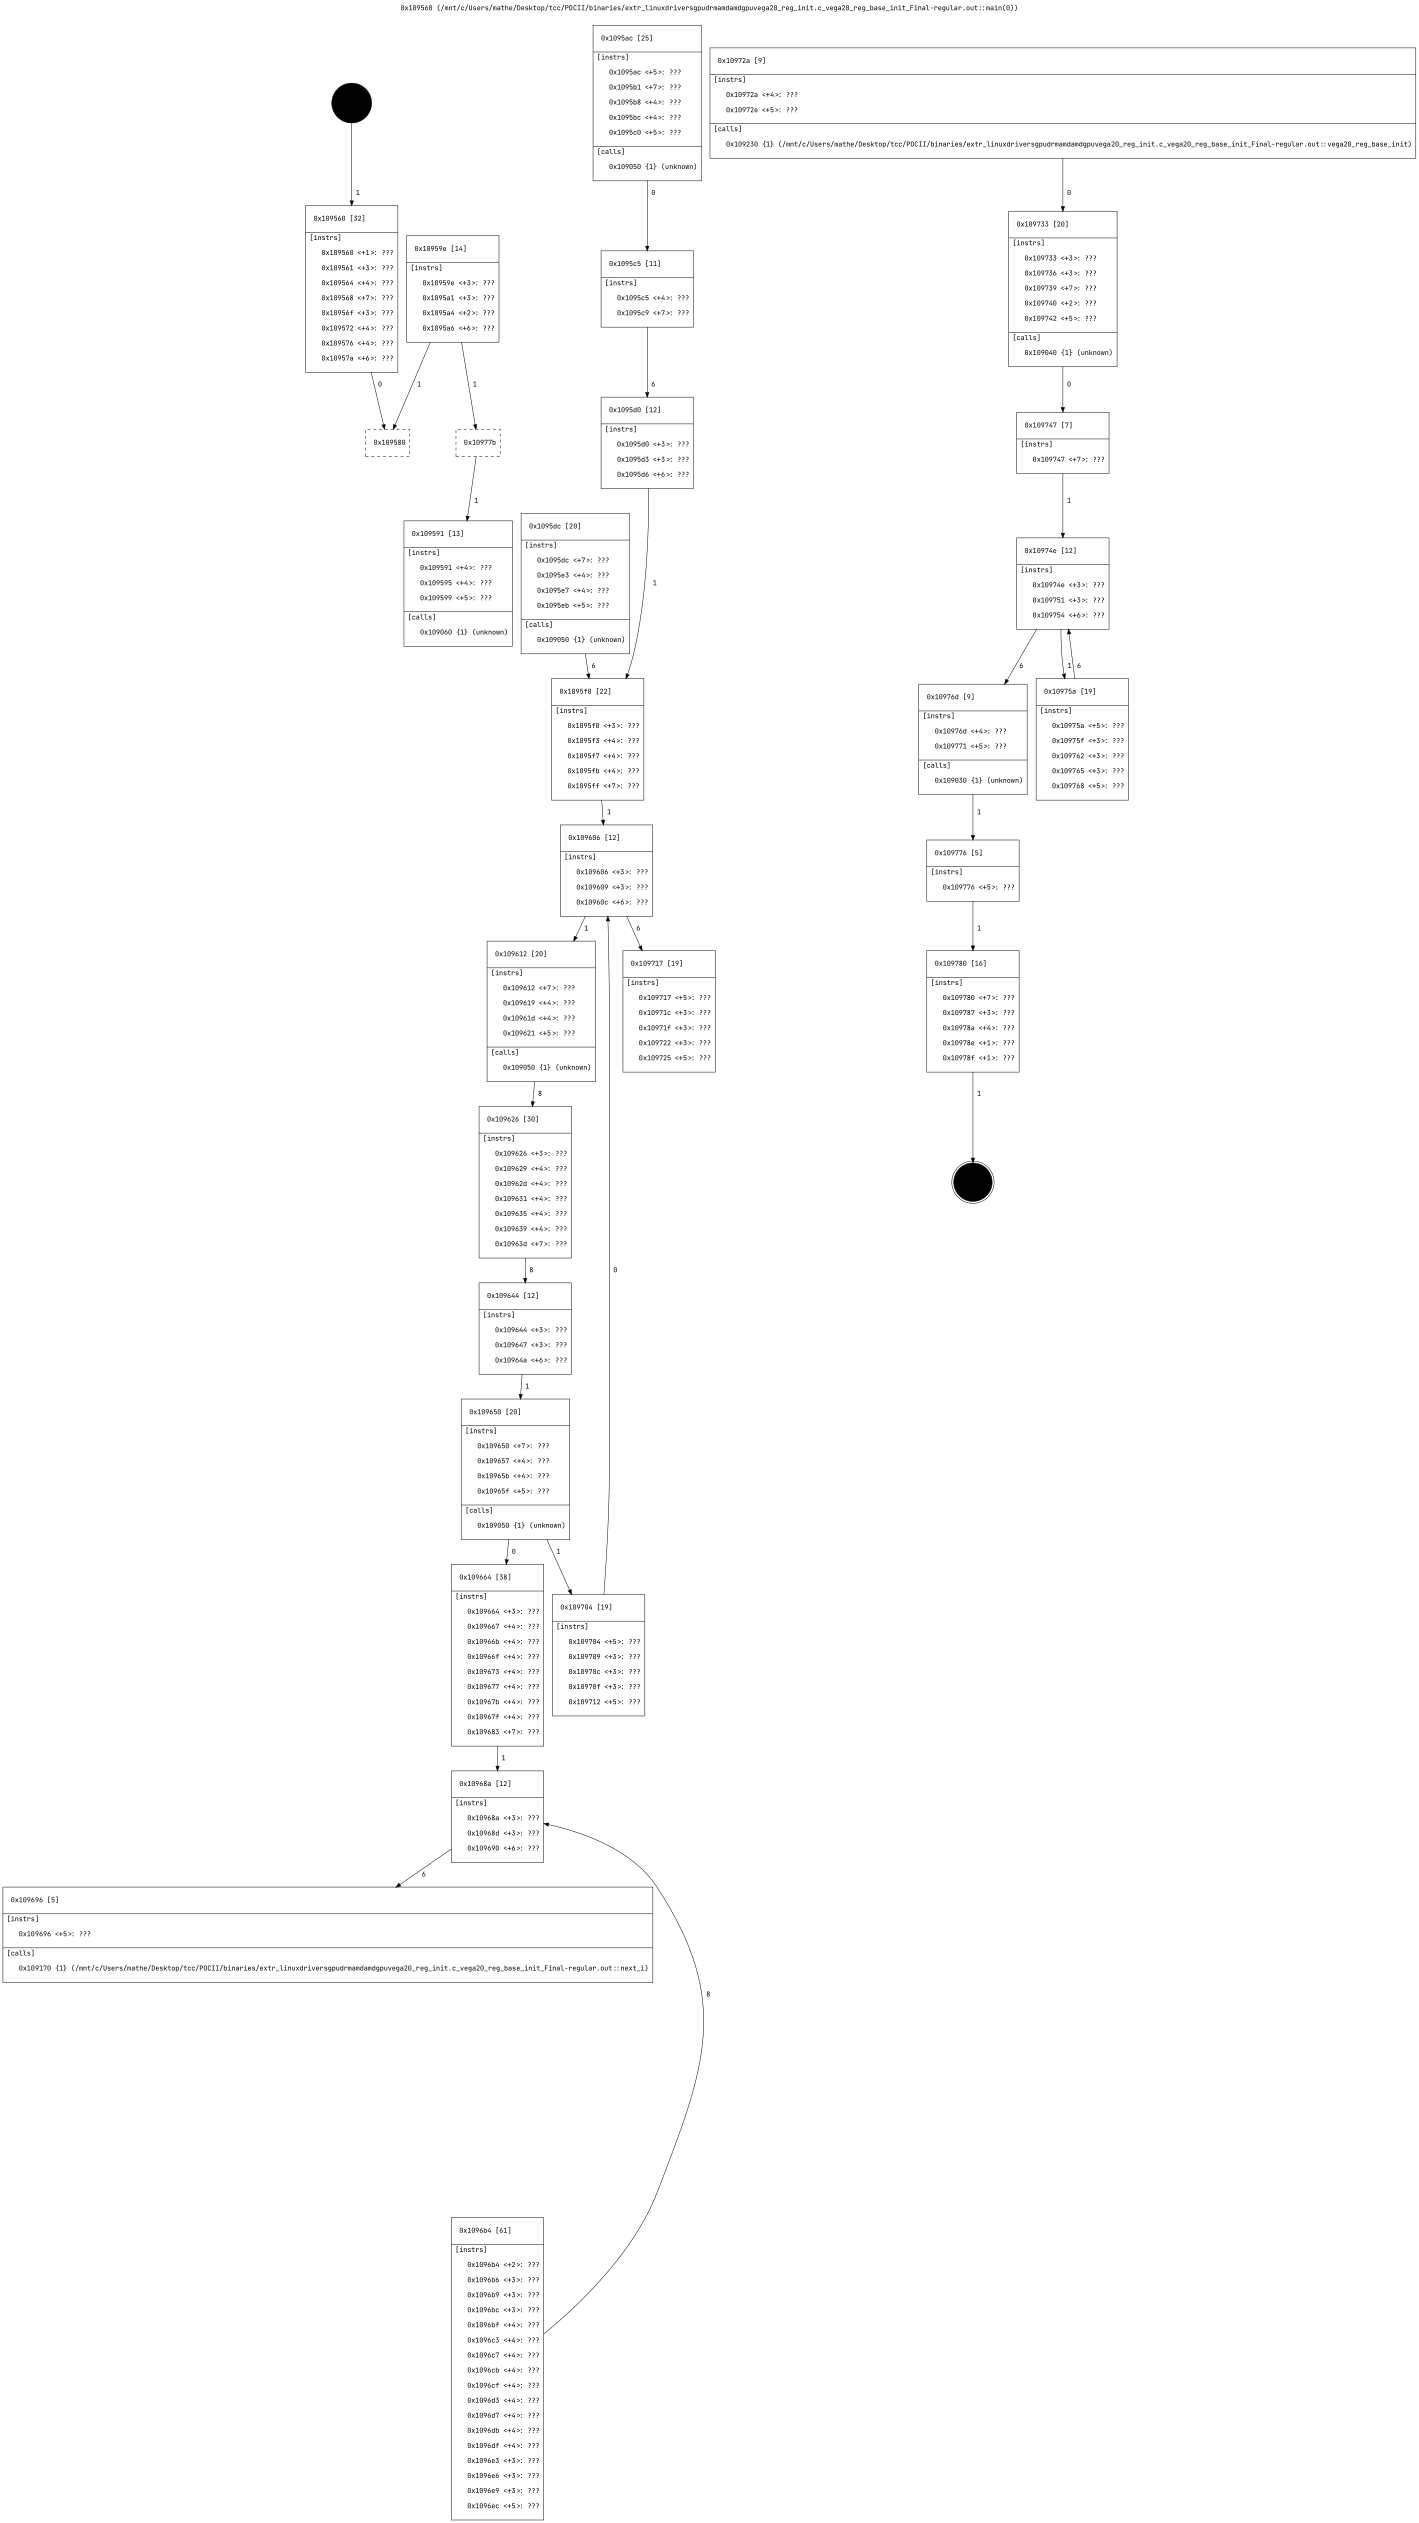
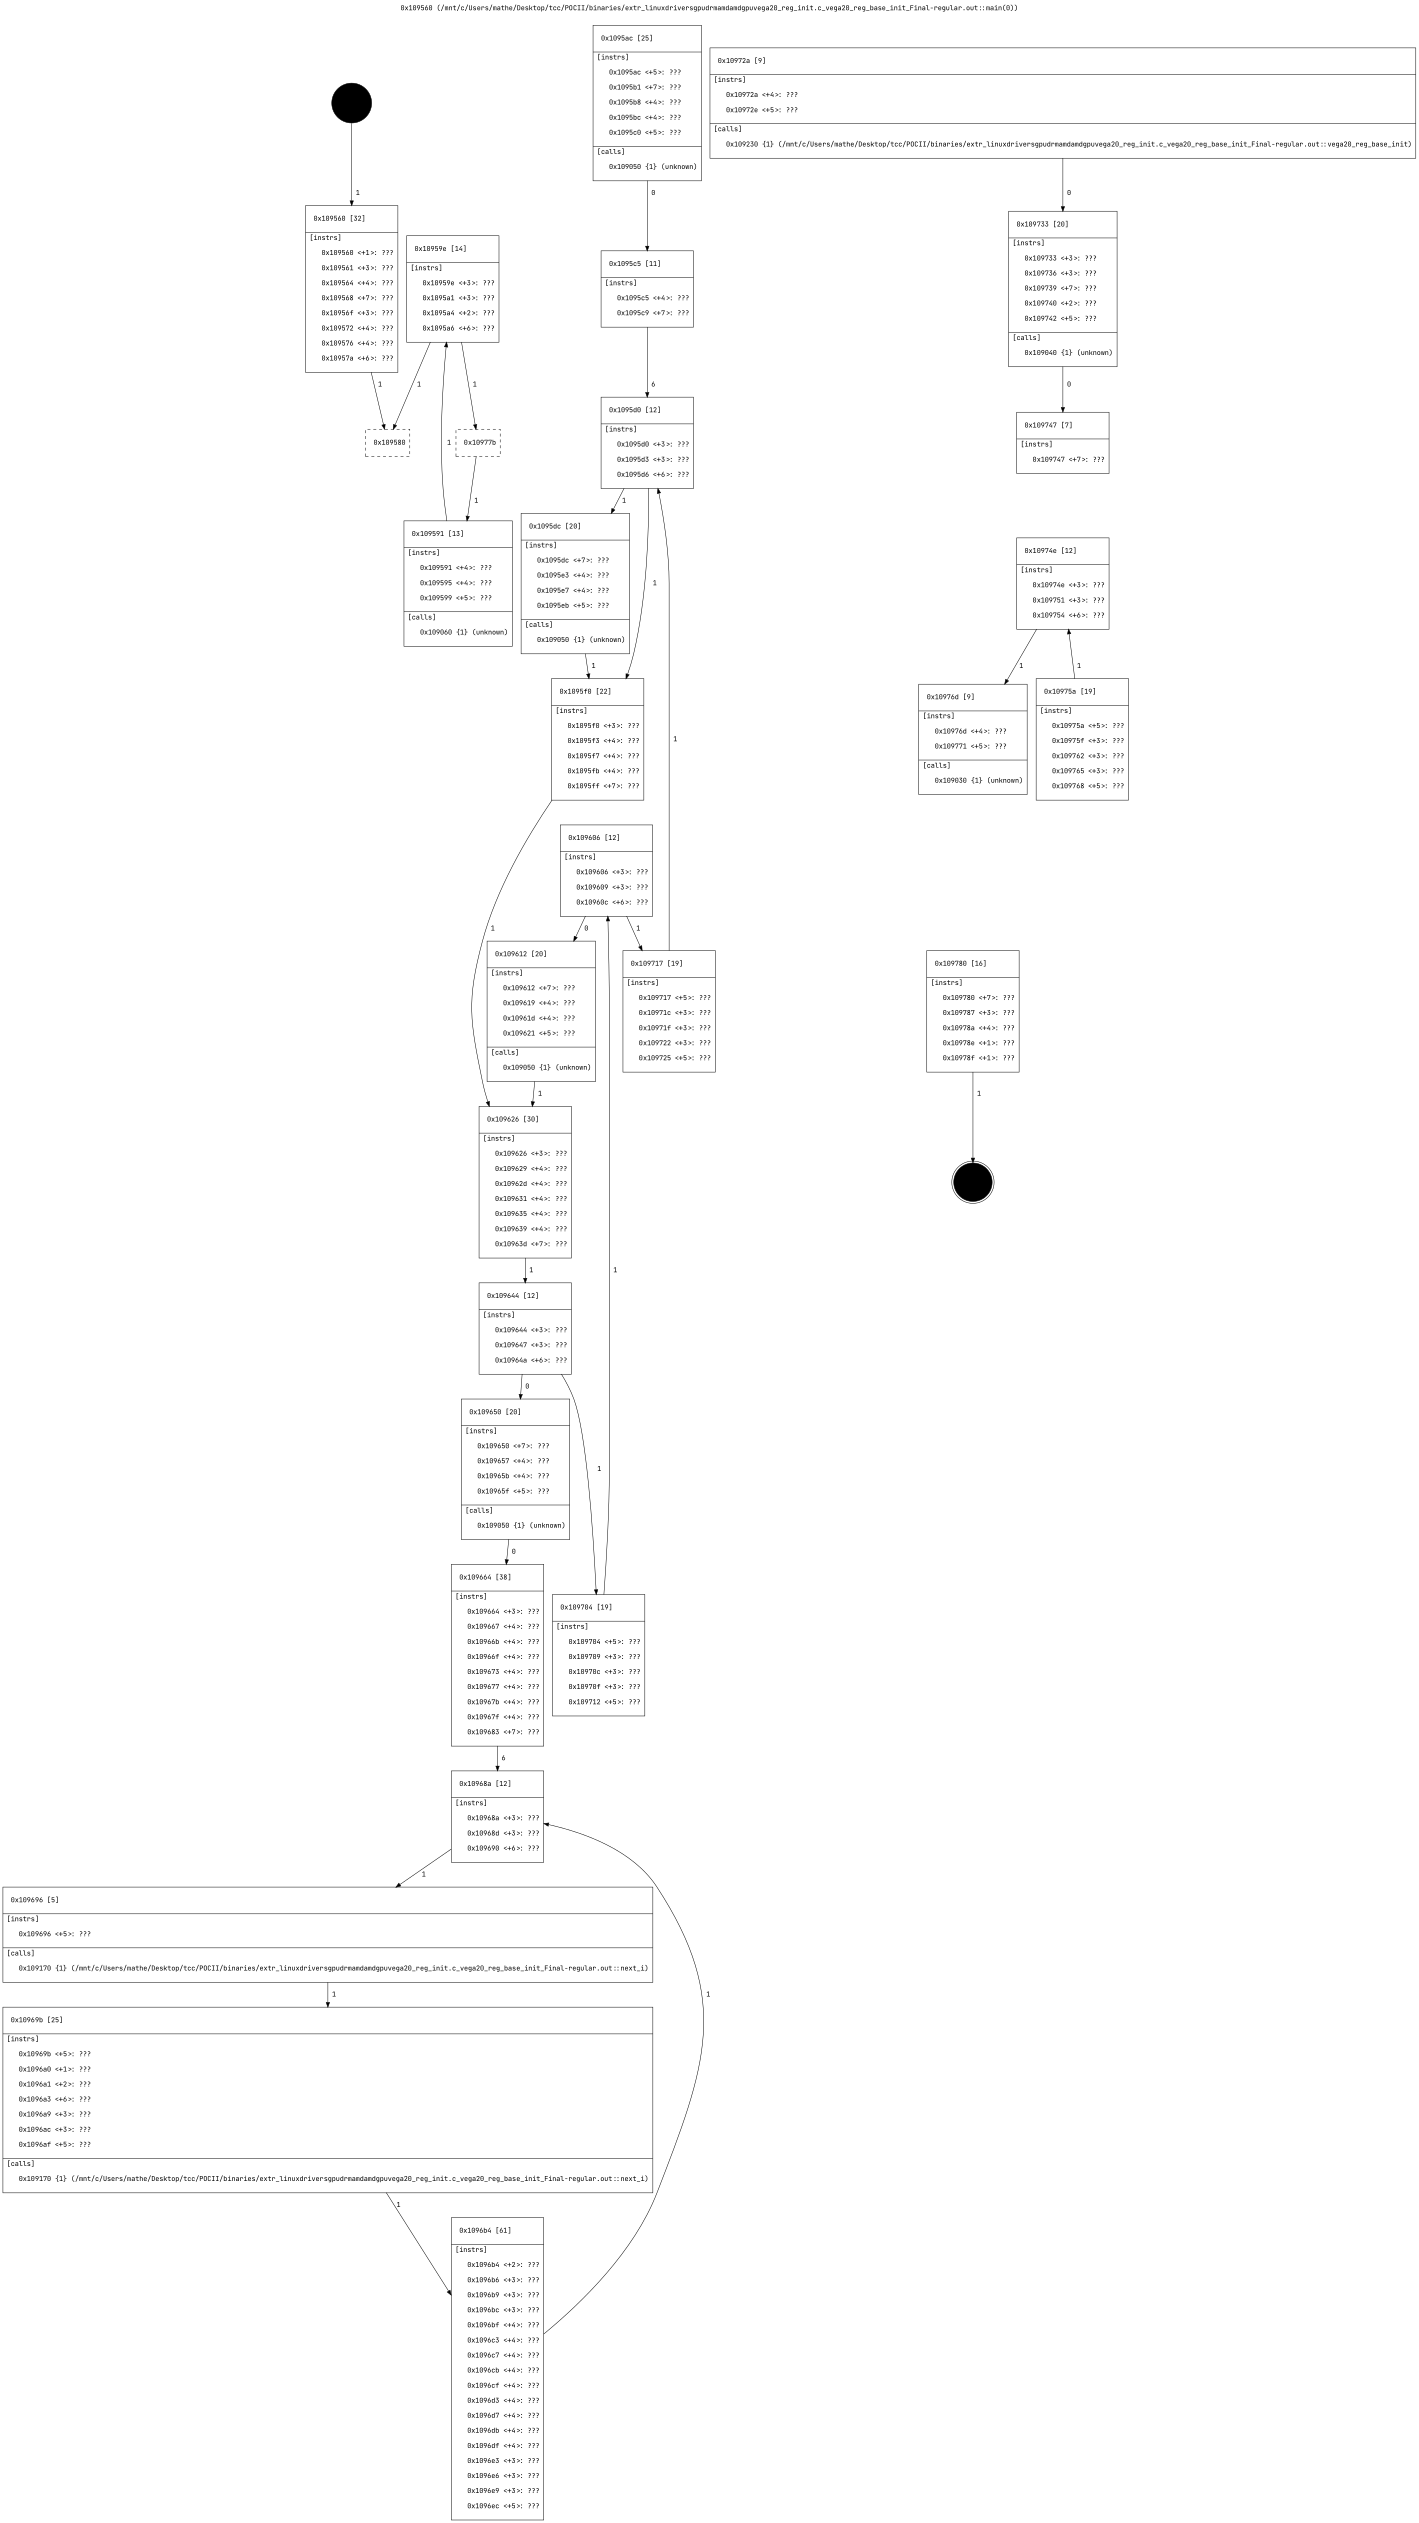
(378, 385) -> (378, 385)
none -> (441, 434)
none -> (619, 499)
(1063, 503) -> none
(1062, 652) -> none
(592, 666) -> (592, 666)
(1019, 666) -> (1019, 666)
(1077, 666) -> (1077, 666)
none -> (669, 722)
(602, 810) -> (482, 944)
(973, 871) -> none
(584, 929) -> (584, 929)
(636, 929) -> (636, 929)
(538, 1094) -> (538, 1094)
(529, 1270) -> (529, 1270)
(613, 1270) -> (613, 1270)
(525, 1387) -> (525, 1387)
(558, 1565) -> (588, 1480)
(502, 1759) -> (502, 1759)
(422, 1875) -> (422, 1875)
(706, 1995) -> (706, 1995)
none -> (328, 2100)
